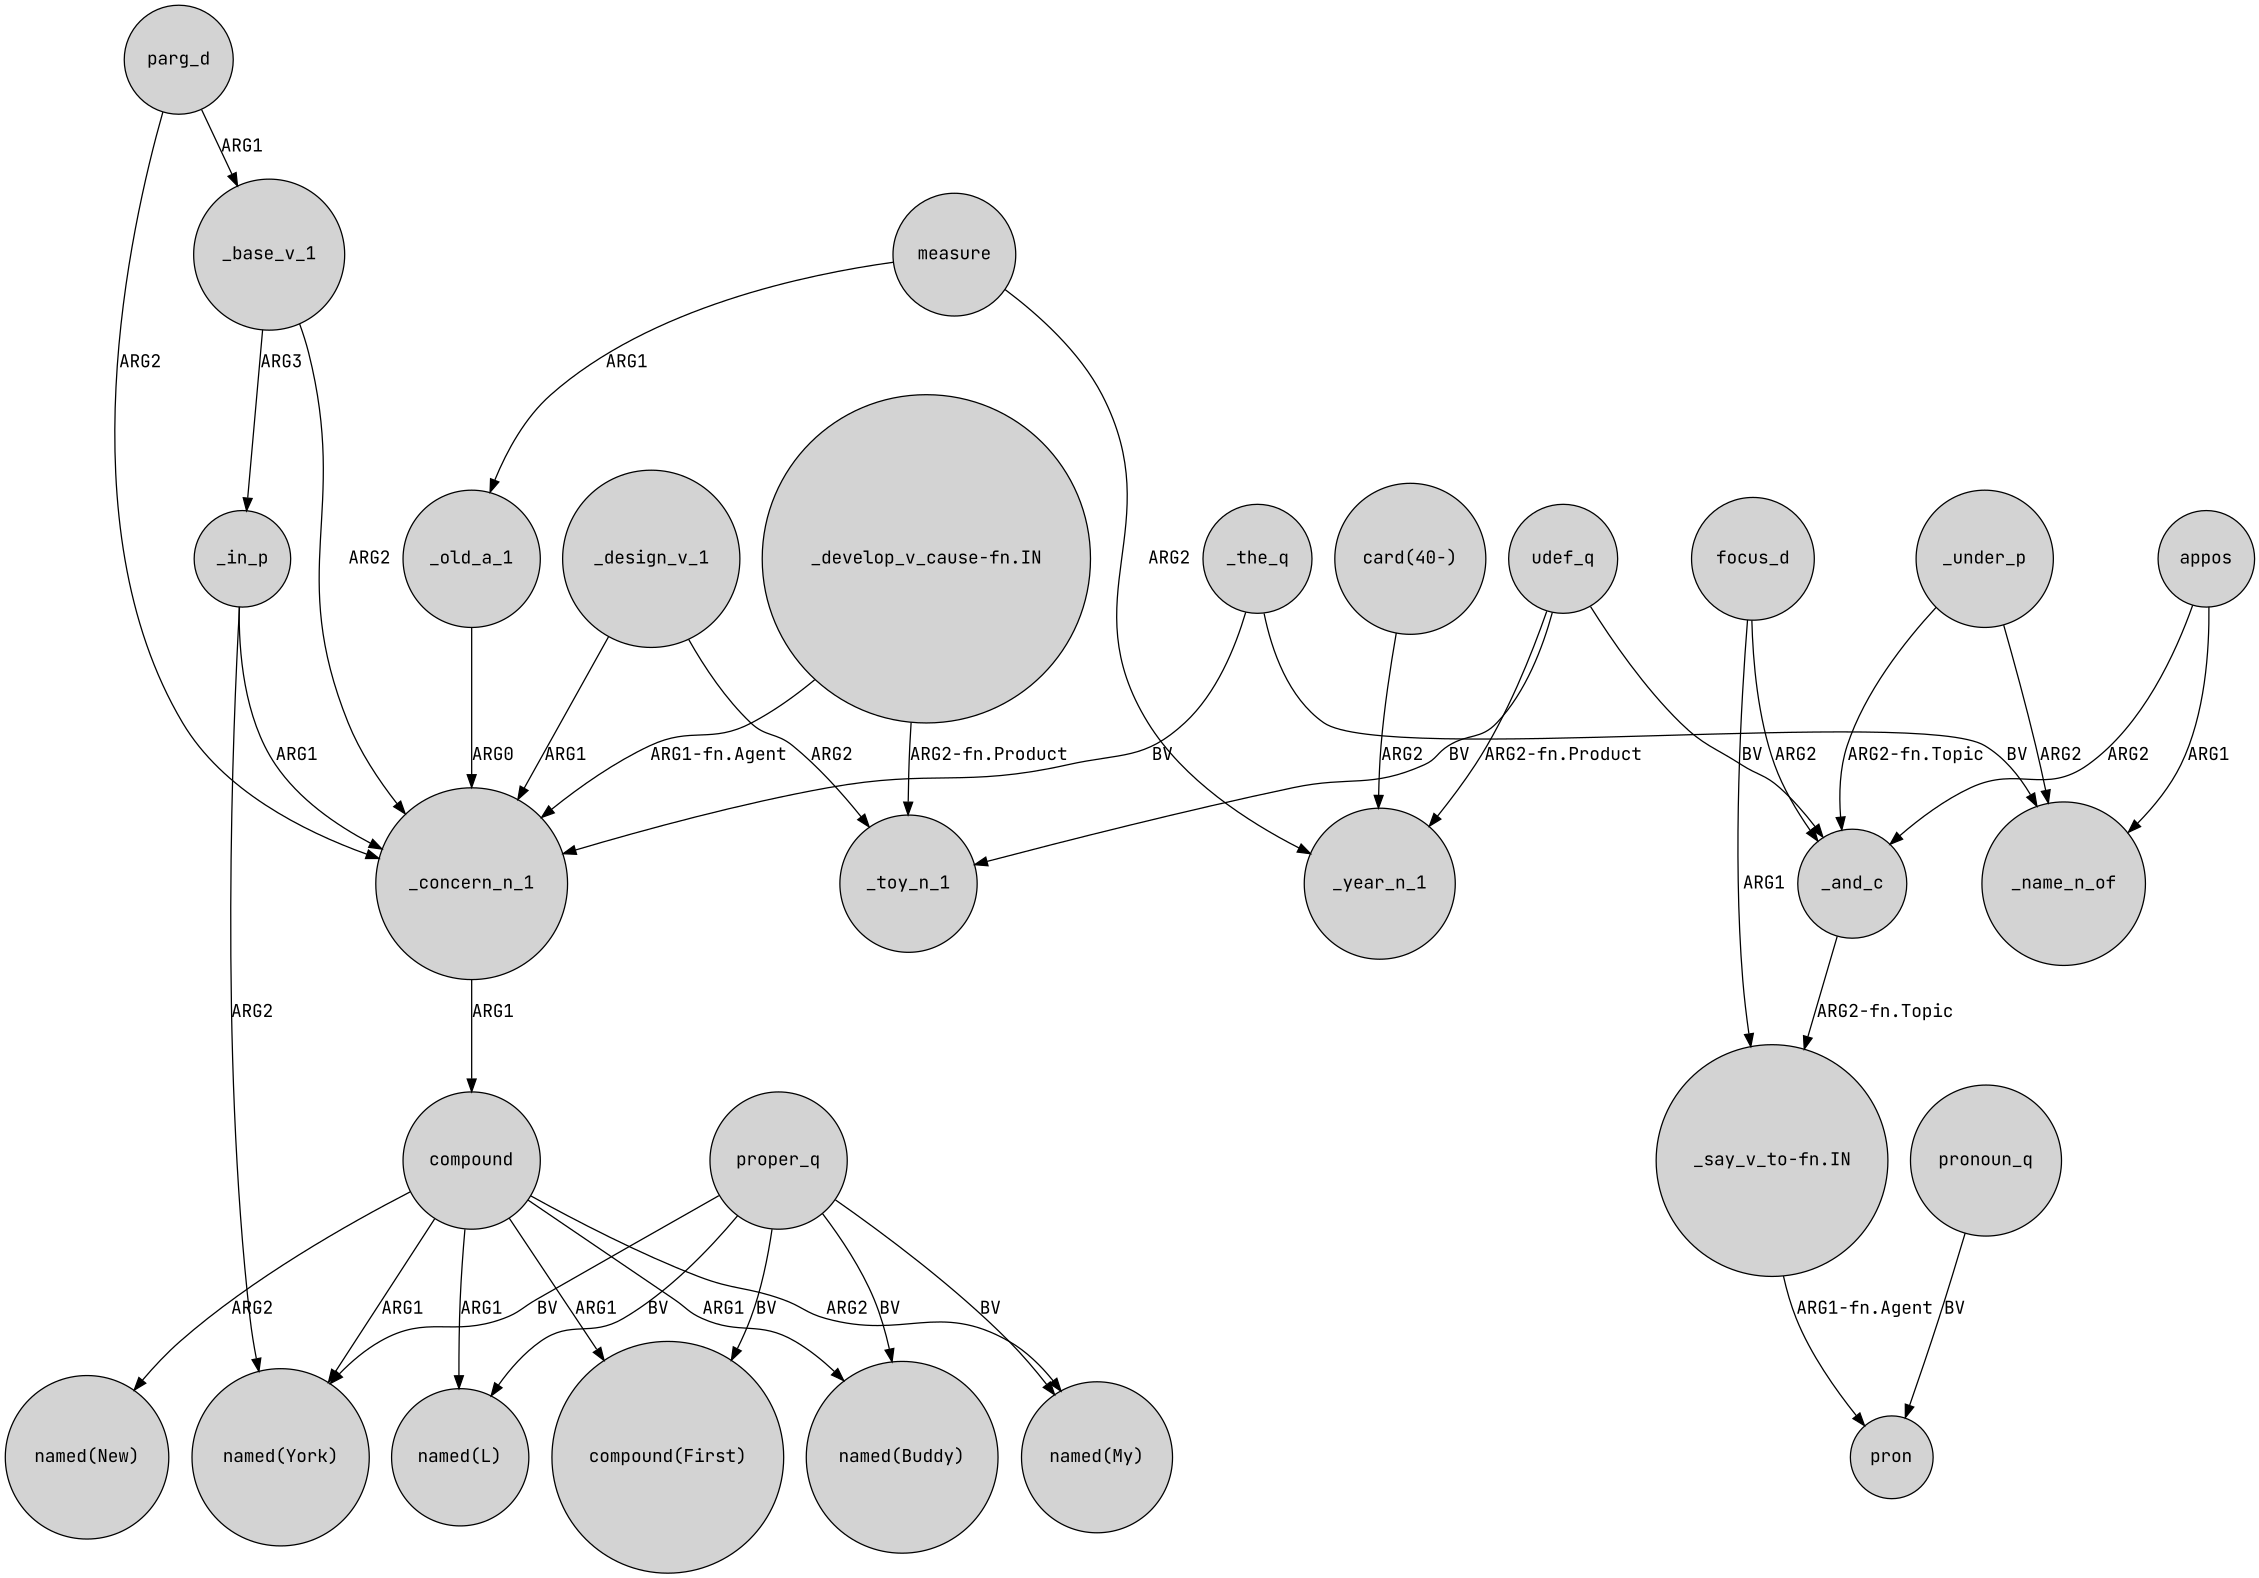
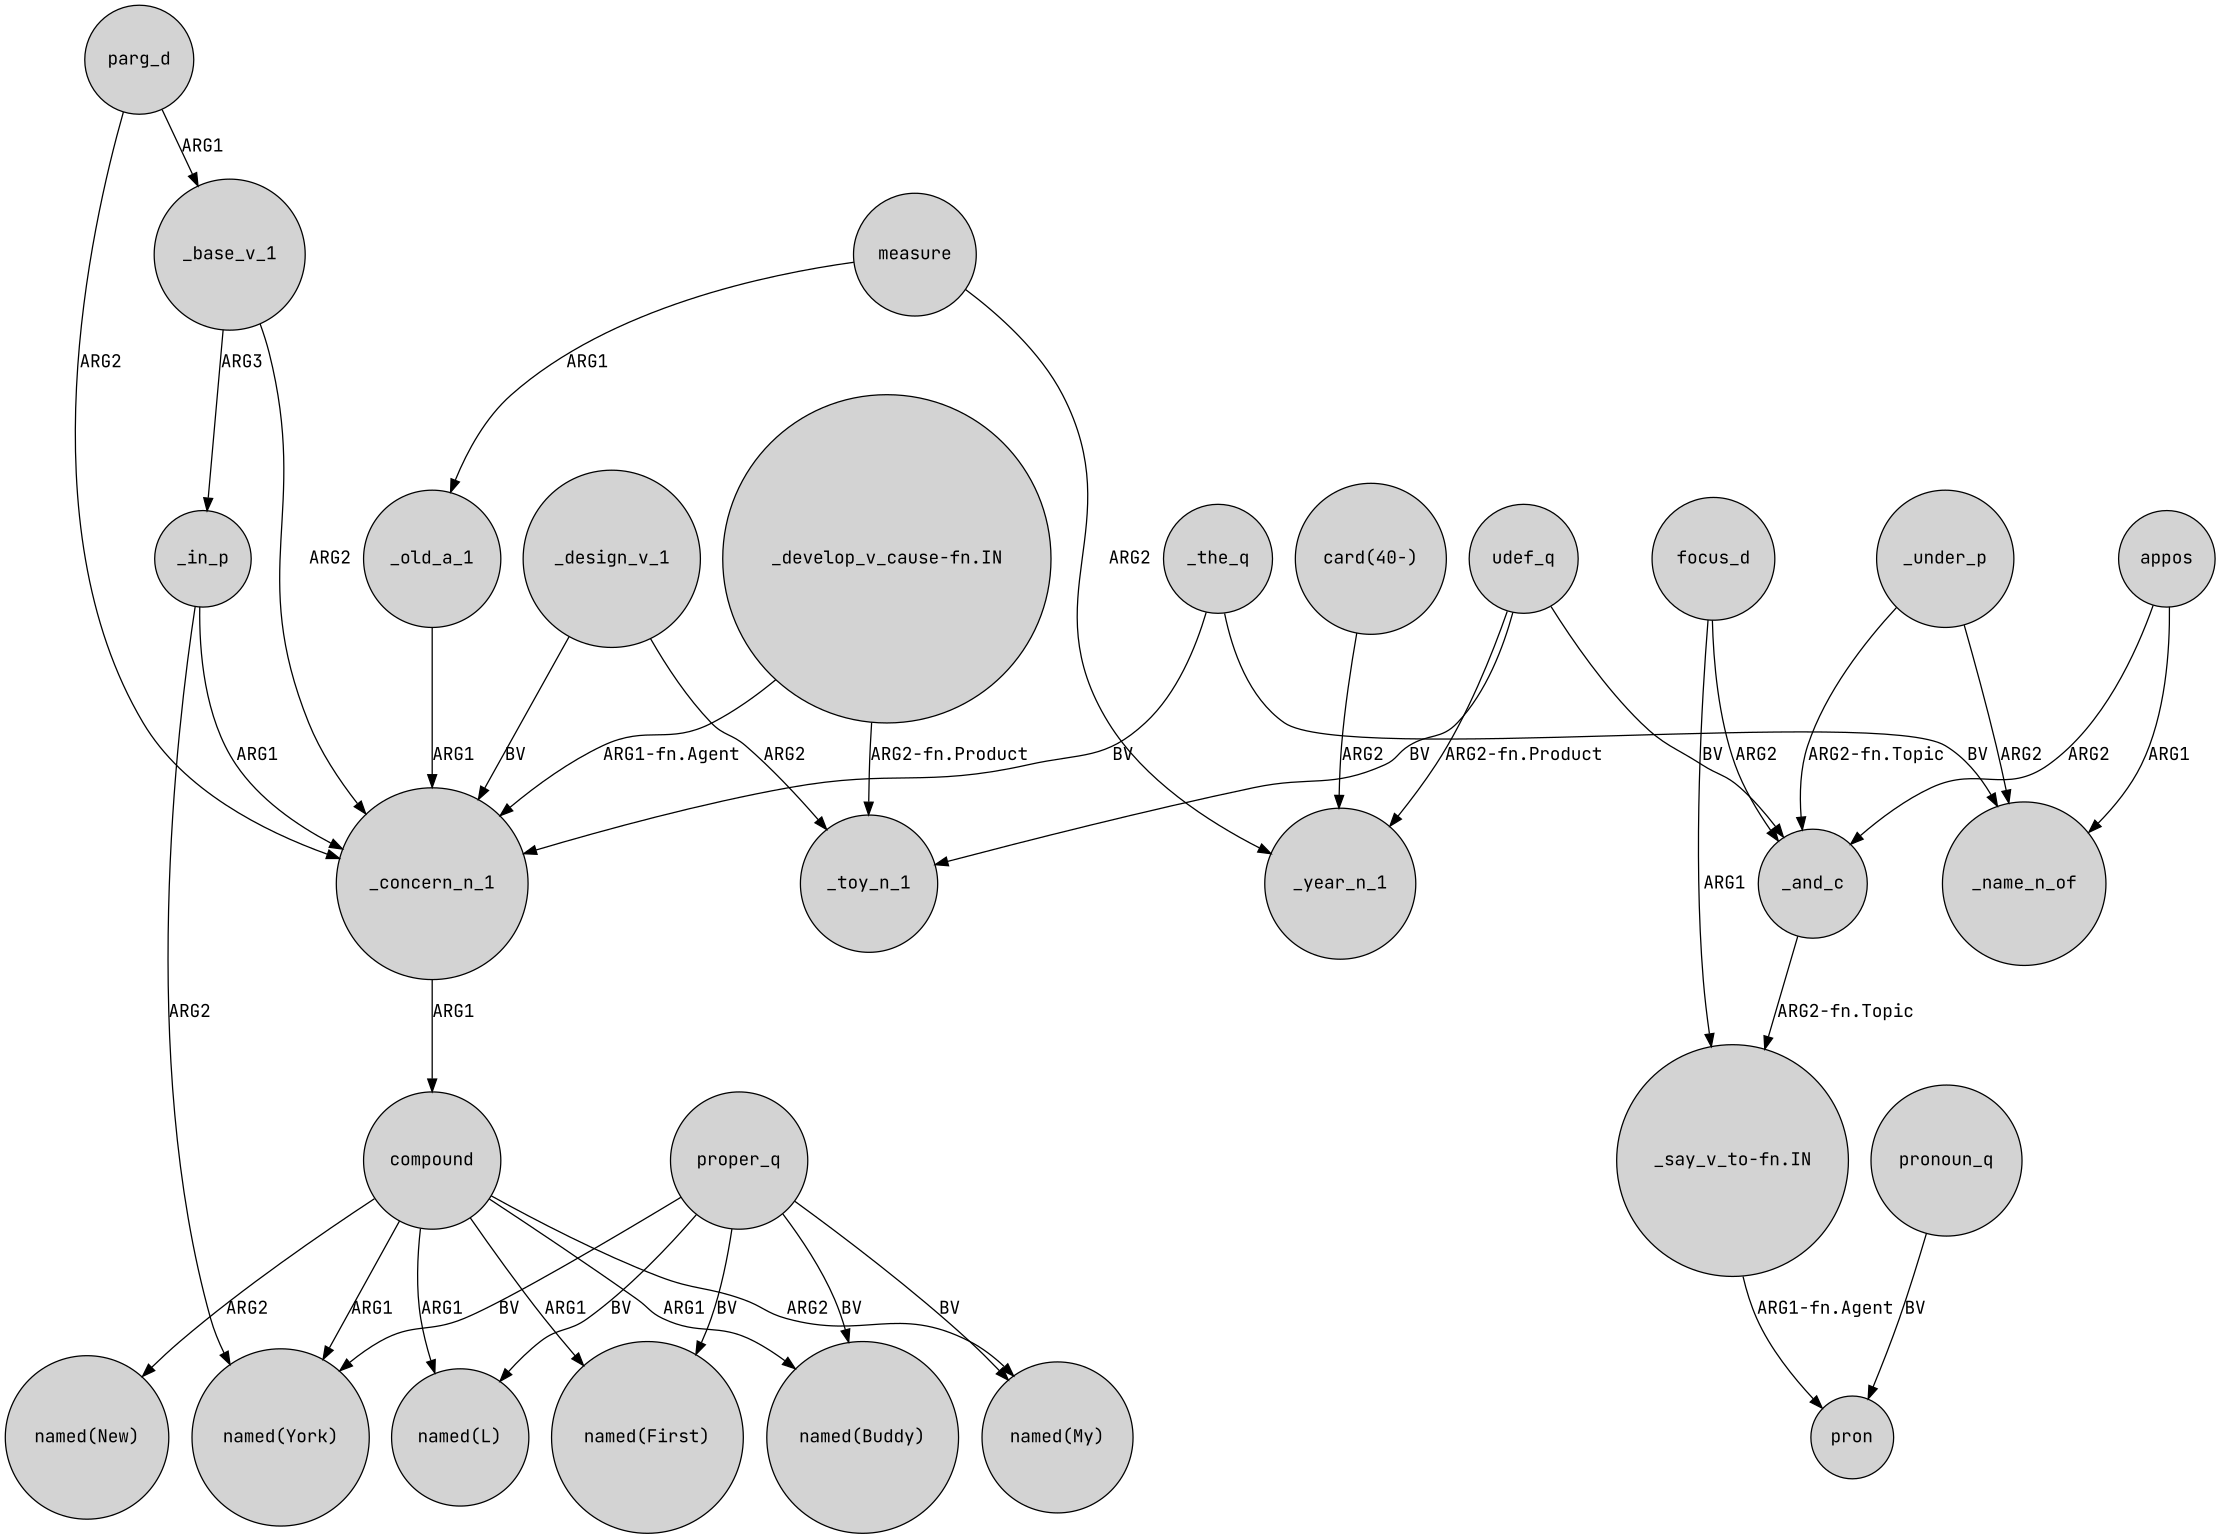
(493, 755) -> (454, 755)
(566, 755) -> (516, 755)
(668, 1457) -> (647, 1437)
